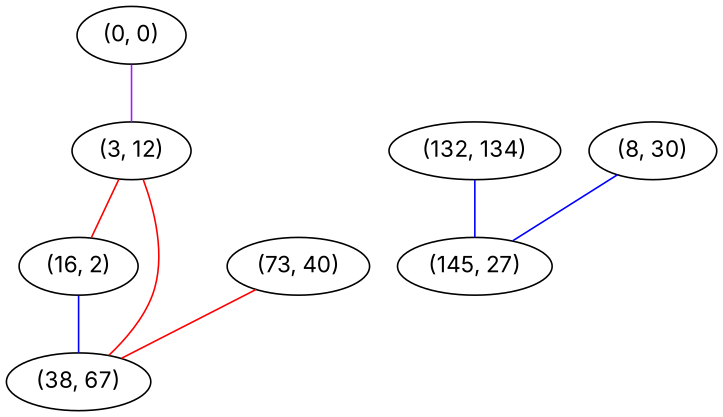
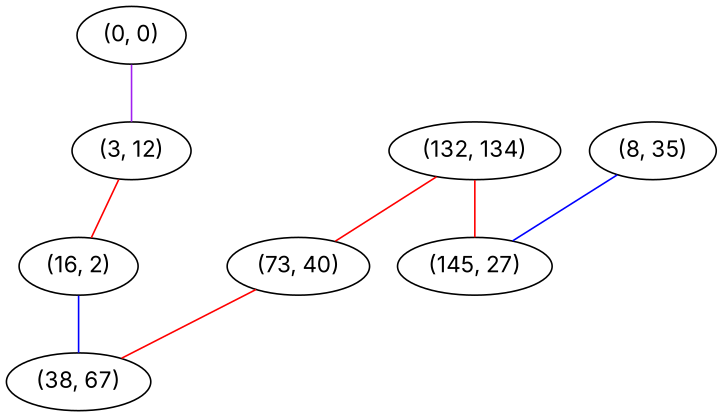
(653, 151) -> (653, 151)
none -> (386, 209)
(475, 209) -> (475, 209)
(157, 274) -> none
